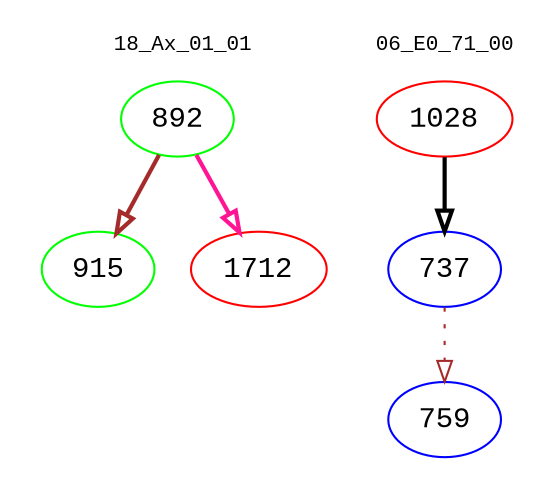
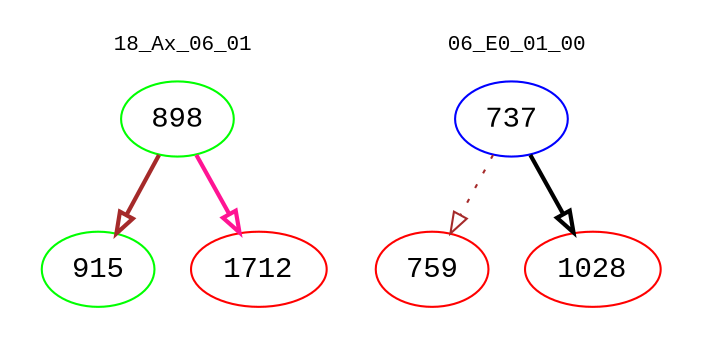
(184, 45) -> (184, 45)
(446, 45) -> (518, 45)
(177, 119) -> (177, 119)
(445, 184) -> (547, 184)
(445, 420) -> (432, 269)
